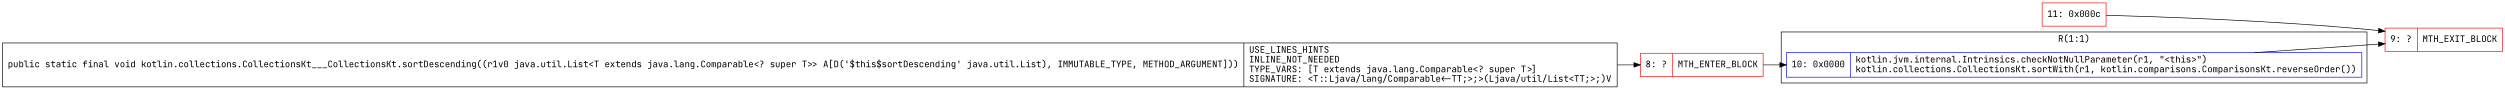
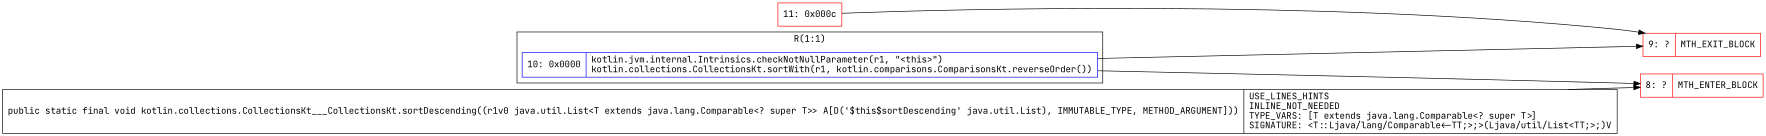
(1772, 65) -> (1366, 77)
